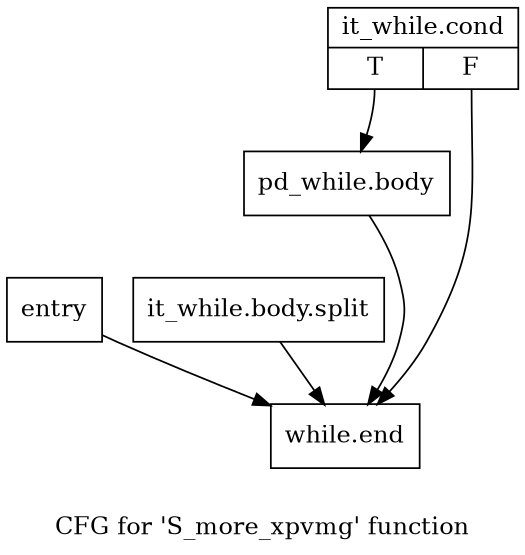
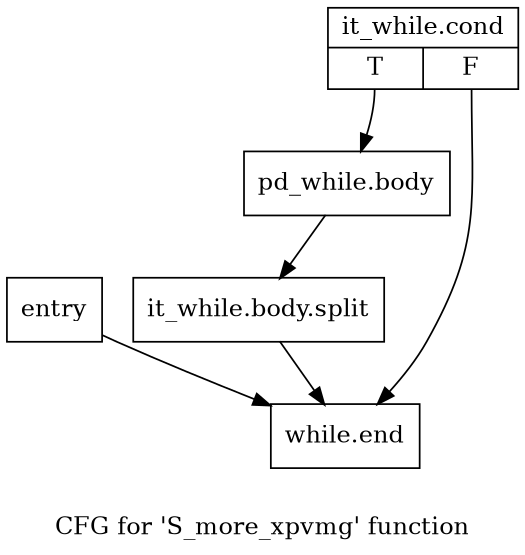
(404, 301) -> (308, 240)
